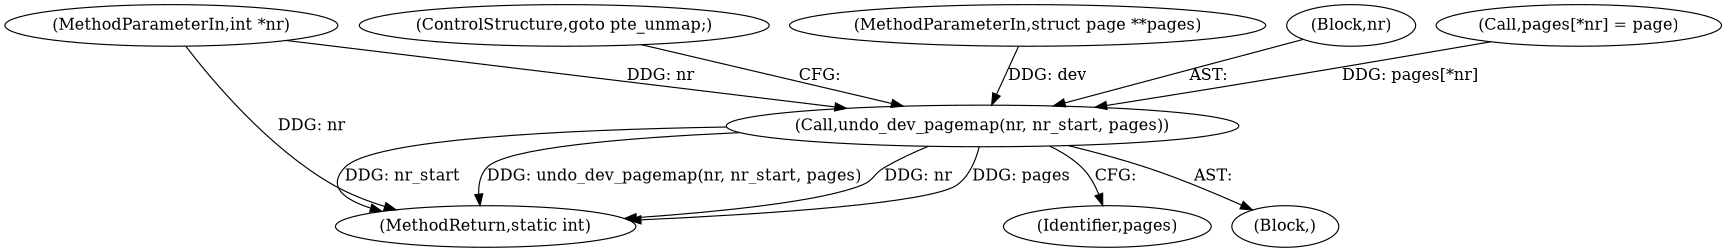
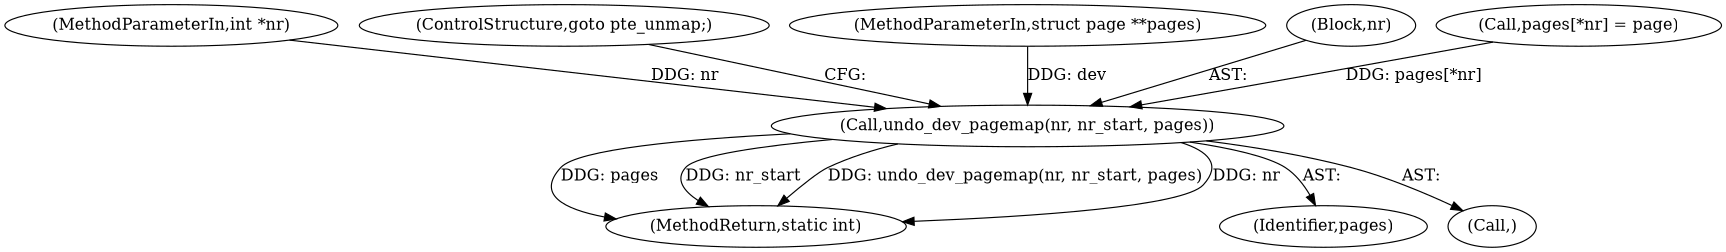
(274, 141) -> none
(1118, 176) -> (1325, 176)
(1285, 226) -> (1492, 226)
